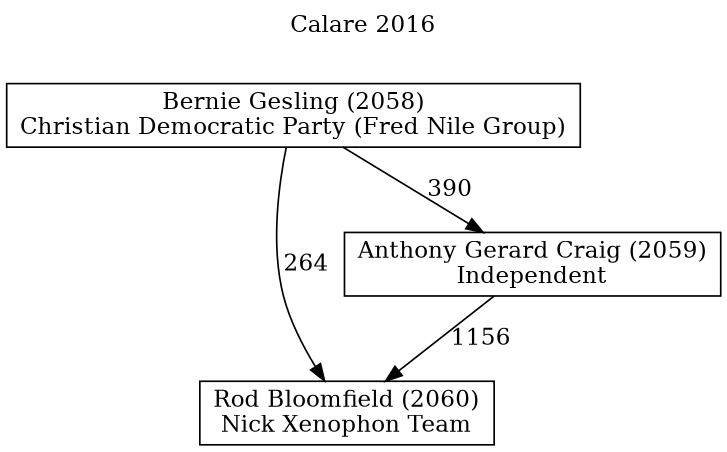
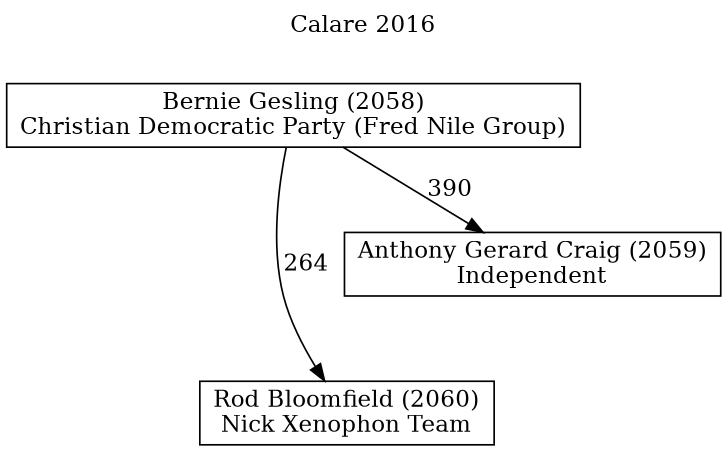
(446, 333) -> none
